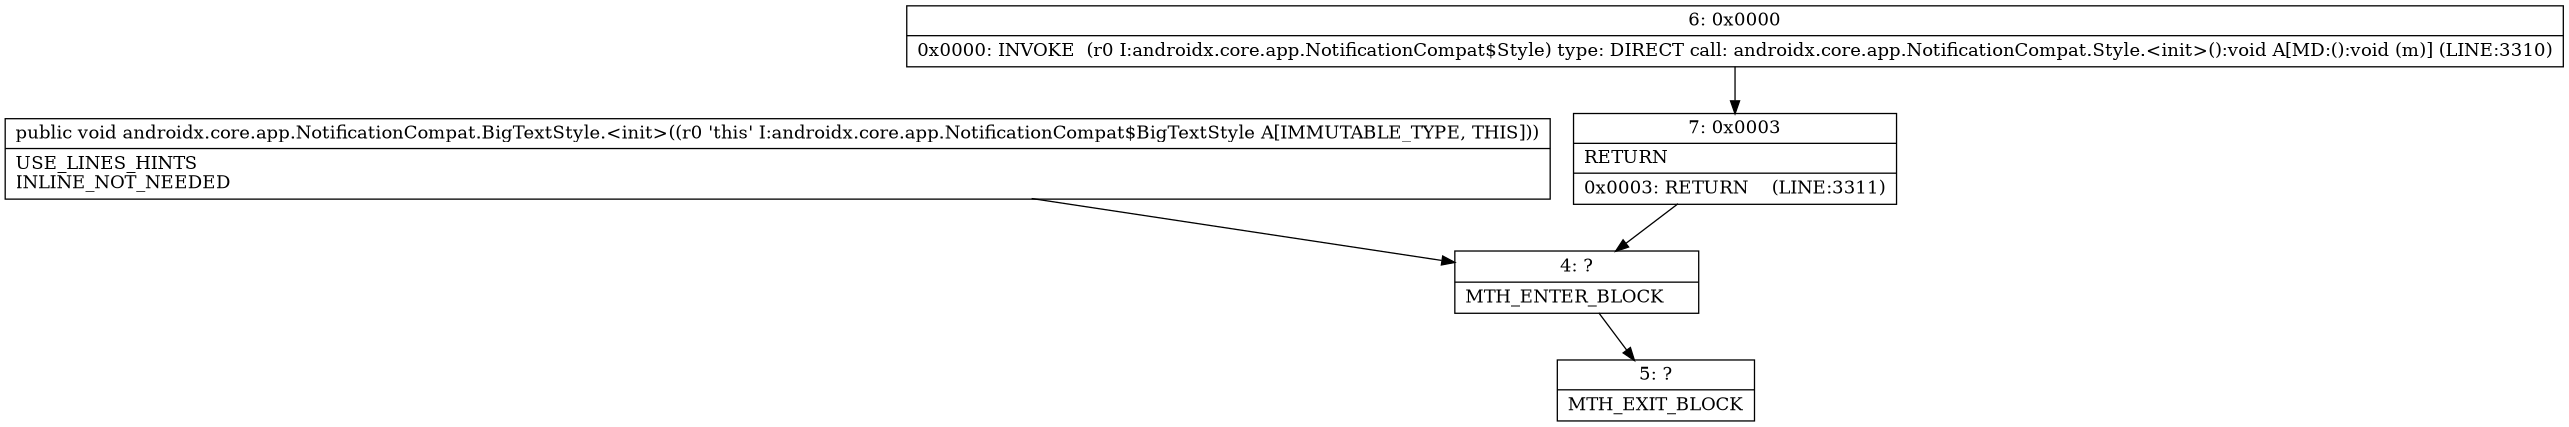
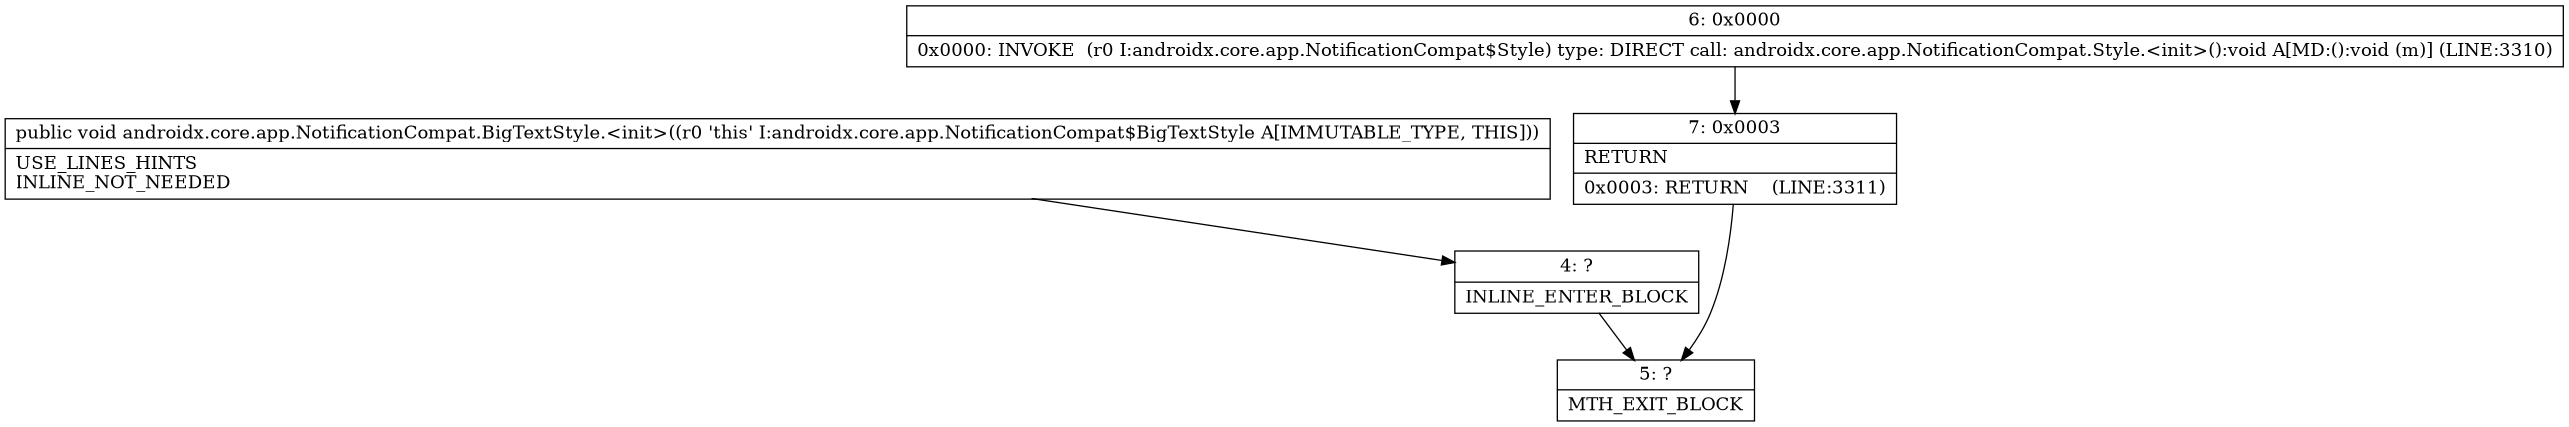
(1652, 224) -> (1721, 280)
(1565, 297) -> (1577, 297)
